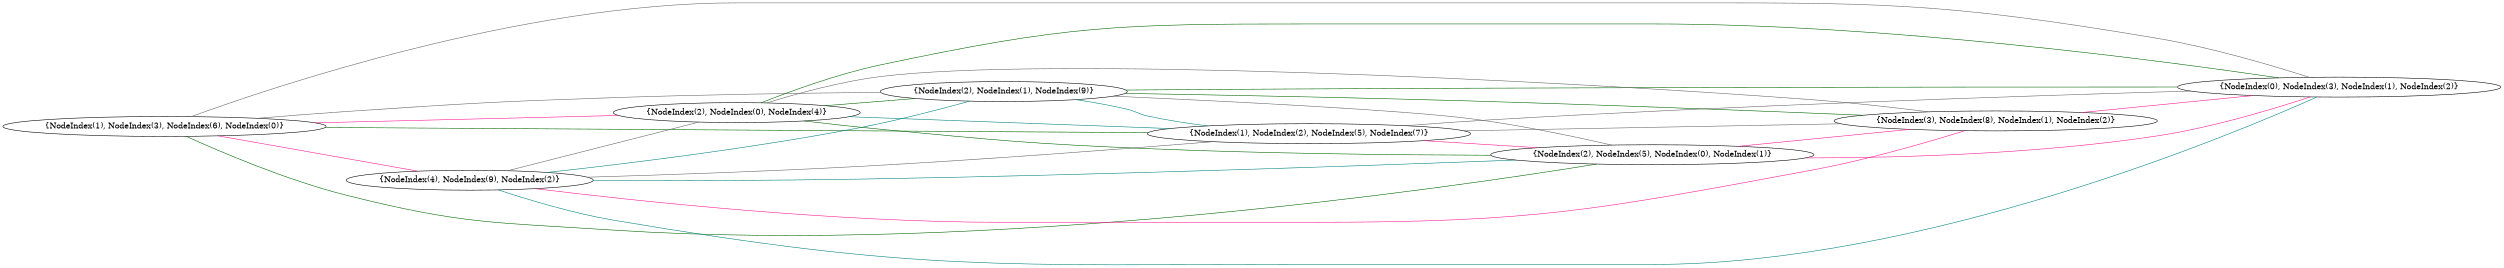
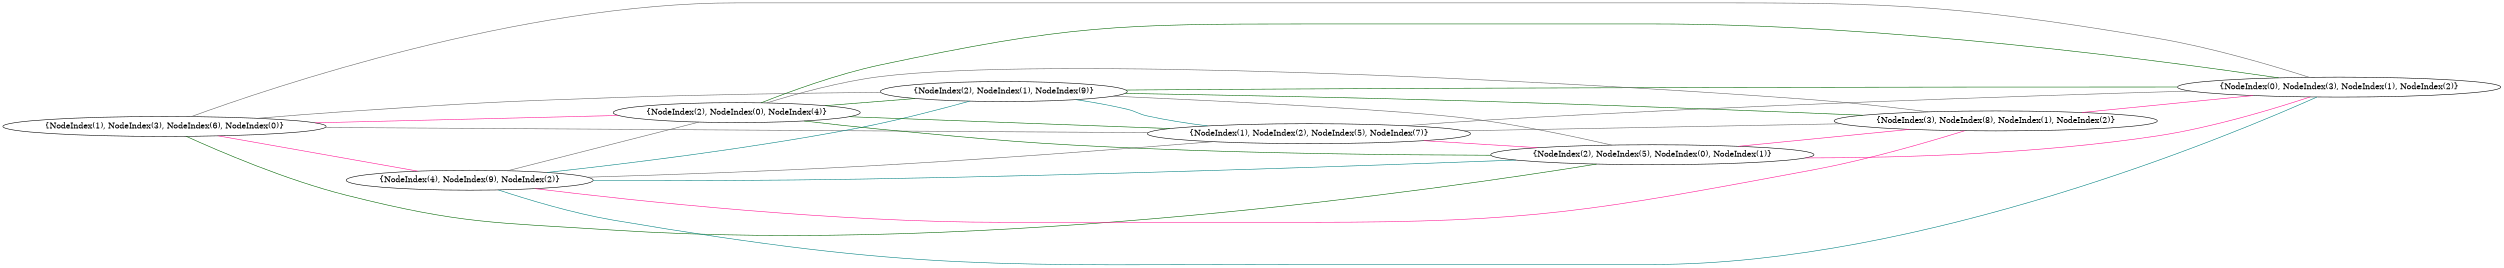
(1010, 123) -> (1010, 123)
(737, 130) -> (737, 130)
